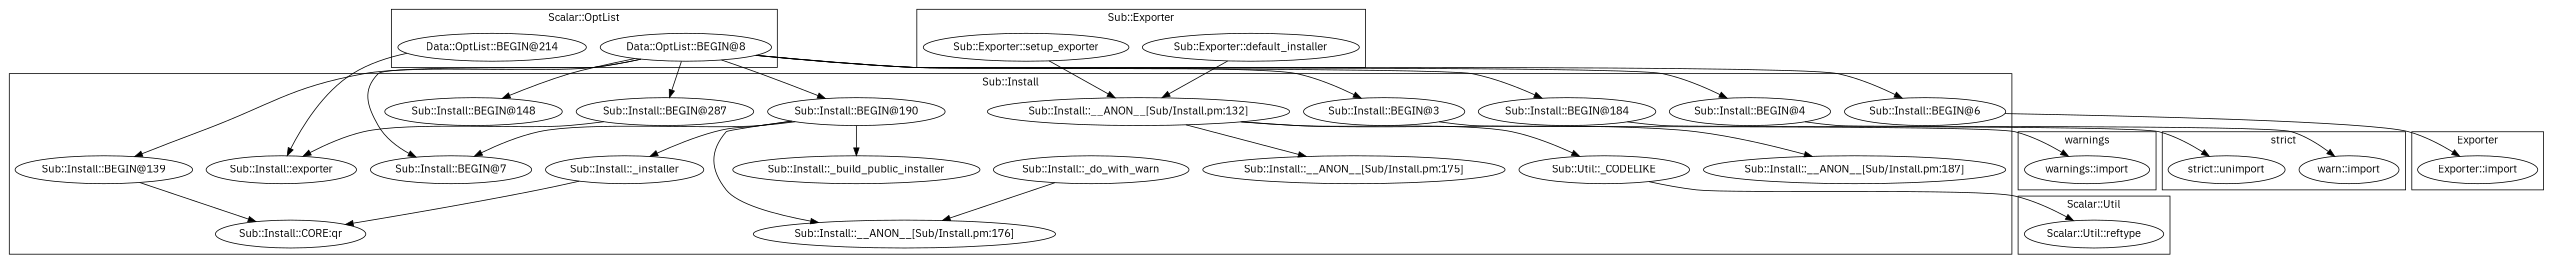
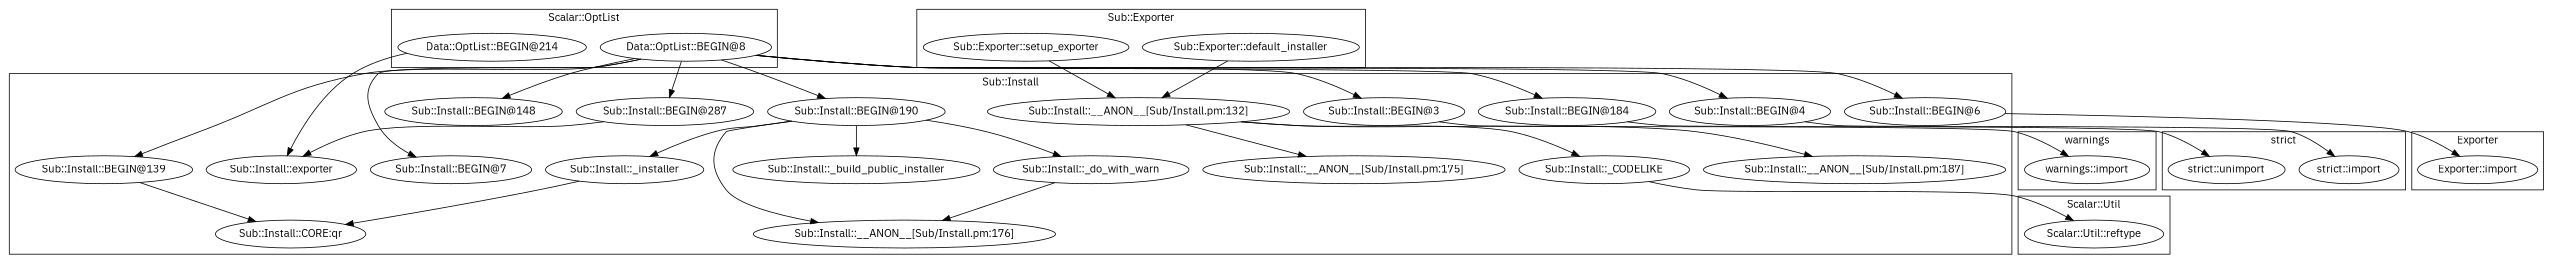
(636, 126) -> (991, 133)
(1604, 170) -> (1604, 170)
(2349, 170) -> (2349, 170)
